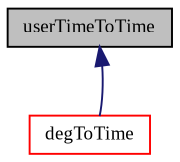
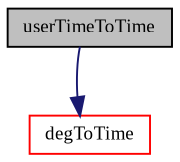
(102, 91) -> (77, 72)
